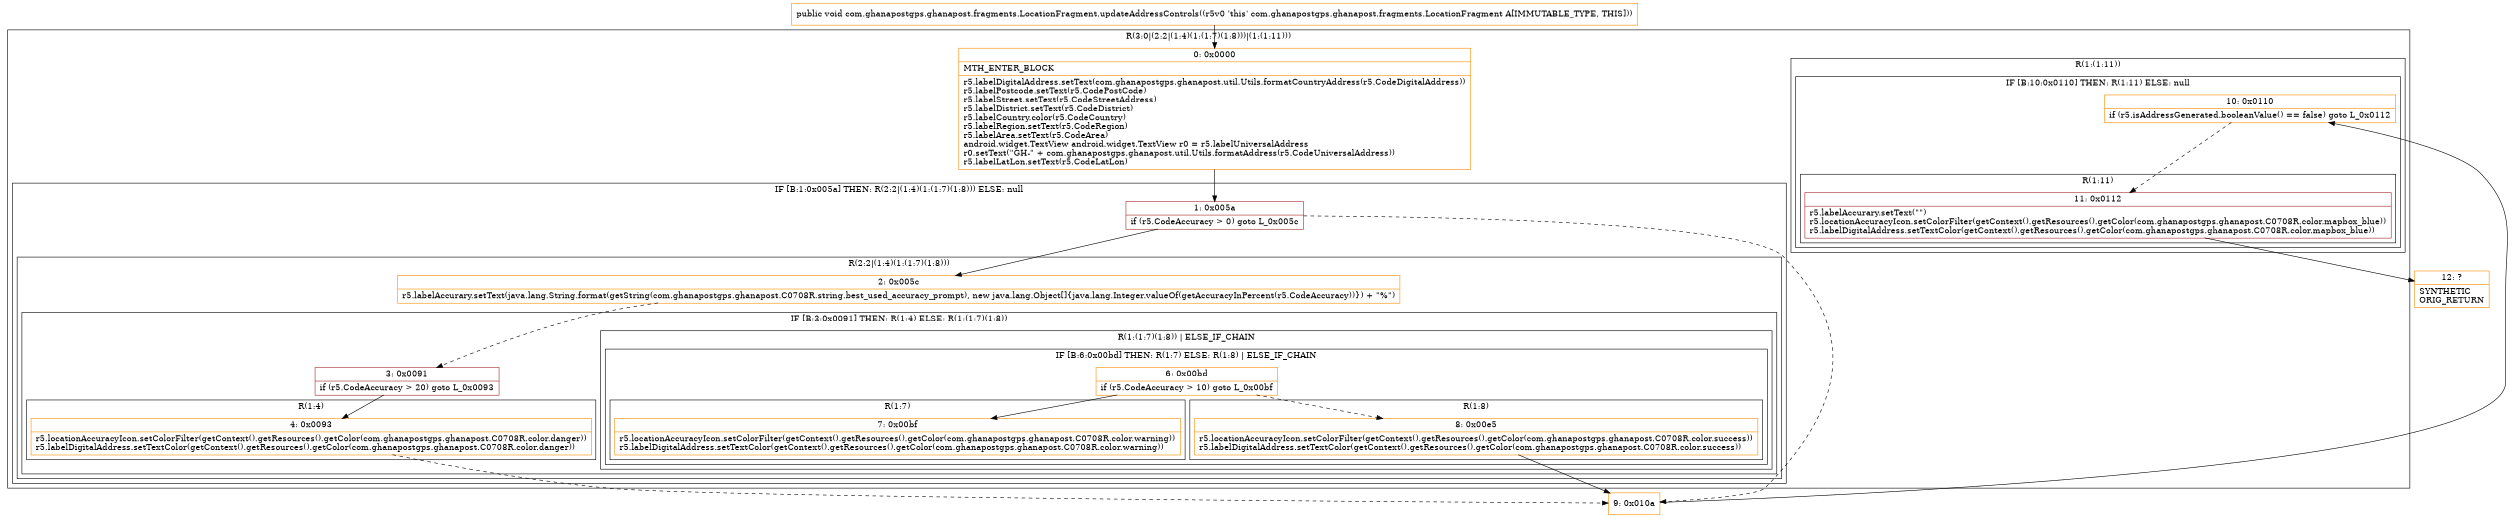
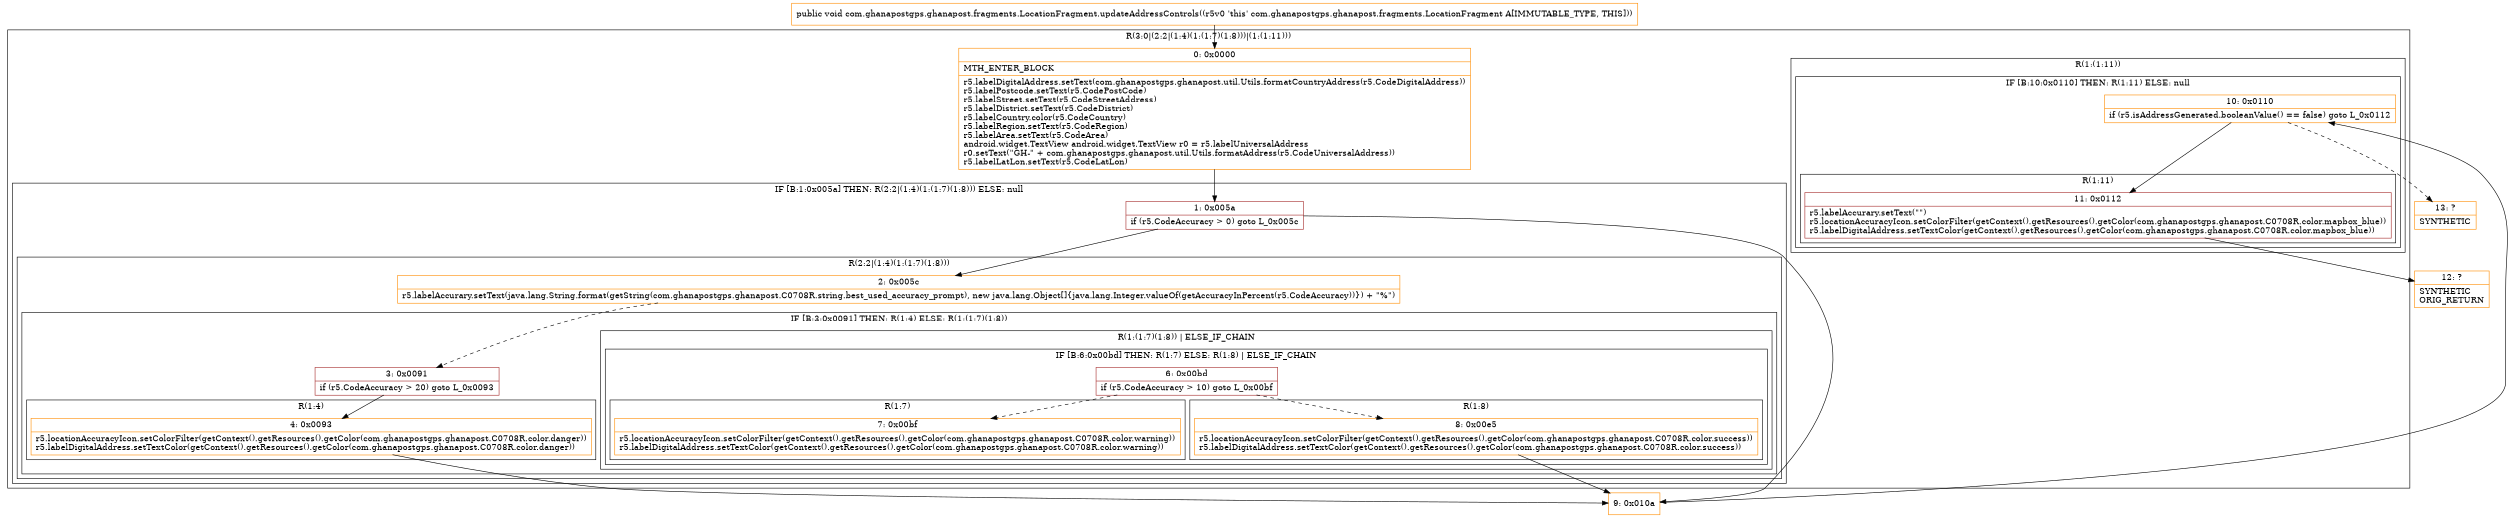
(2183, 156) -> (2183, 156)
none -> (2445, 215)
(1728, 239) -> (1728, 239)
(1187, 381) -> (1187, 381)
(1057, 406) -> (1057, 406)
(996, 498) -> (996, 498)
